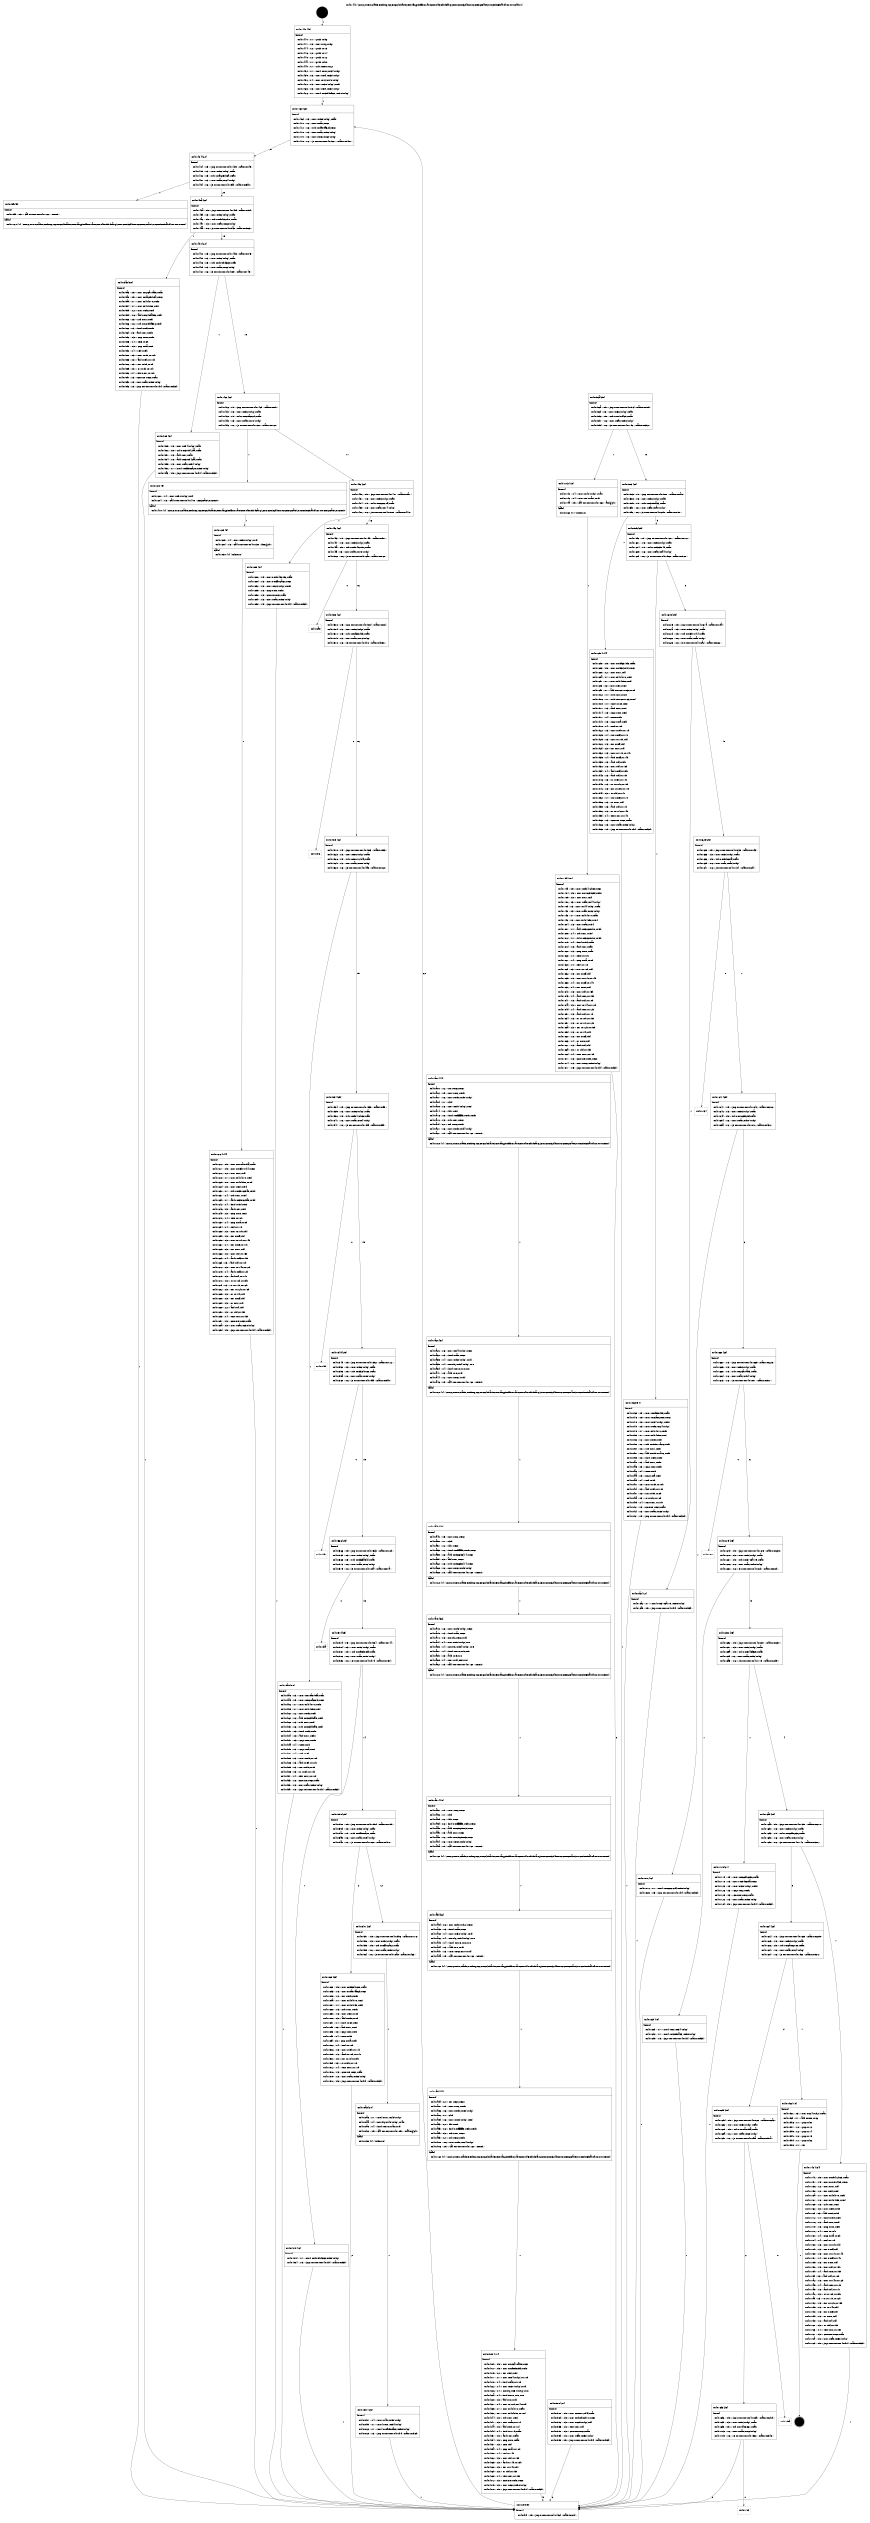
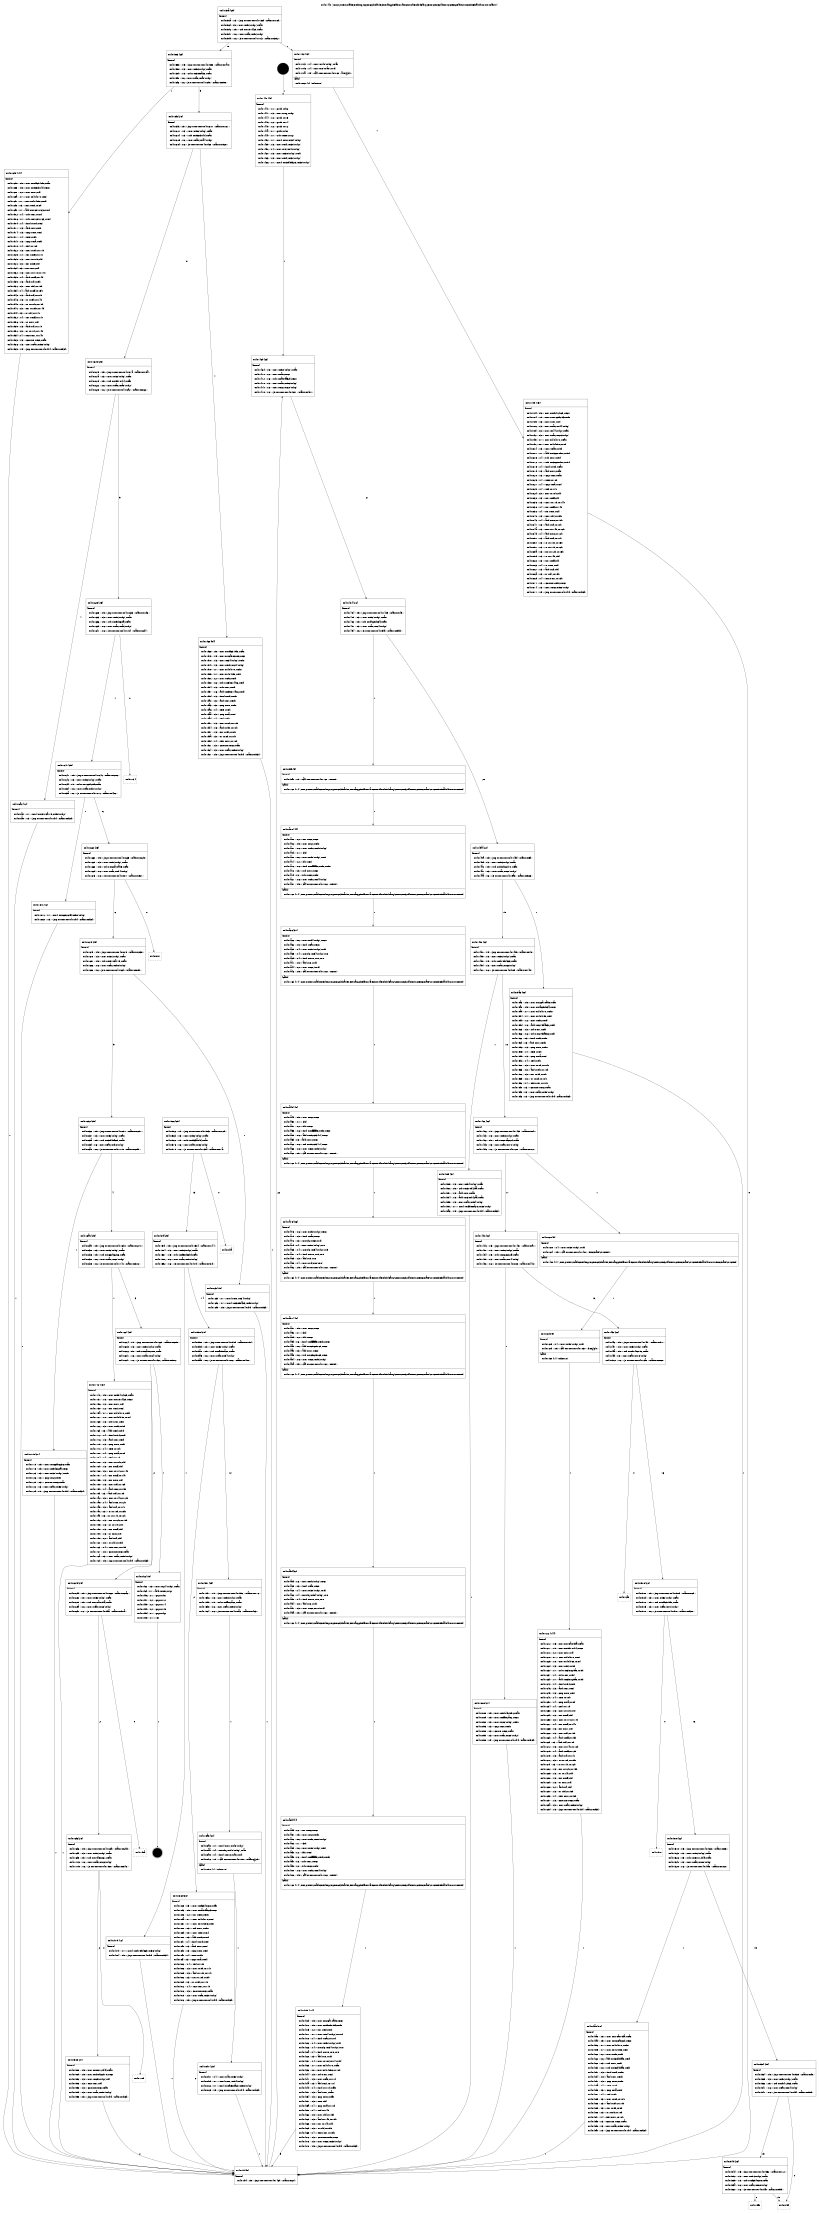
none -> (373, 809)
(362, 1460) -> (776, 2197)
(679, 2504) -> (98, 1963)
